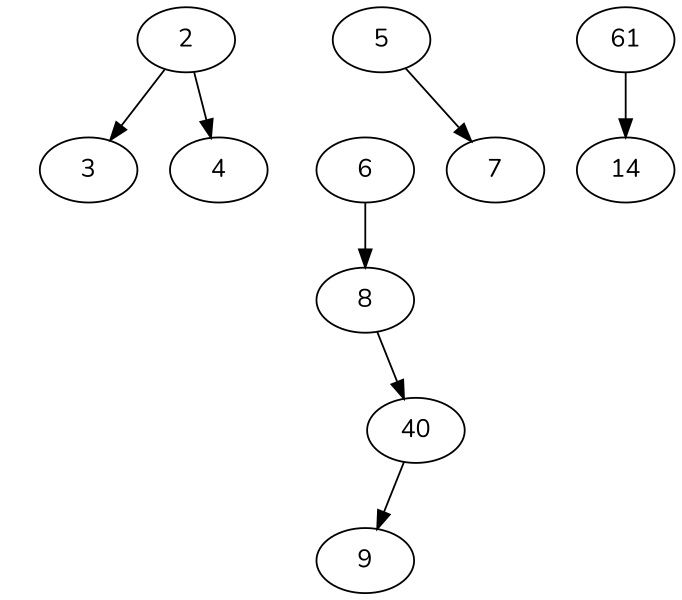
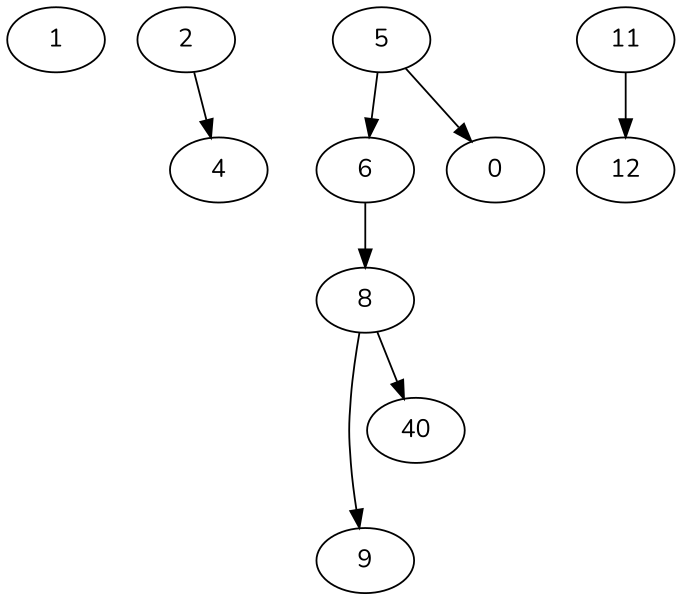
none -> (56, 40)
(626, 40) -> (626, 40)
none -> (375, 95)
(89, 170) -> none
(495, 170) -> (495, 170)
(626, 170) -> (626, 170)
(394, 487) -> (349, 421)
